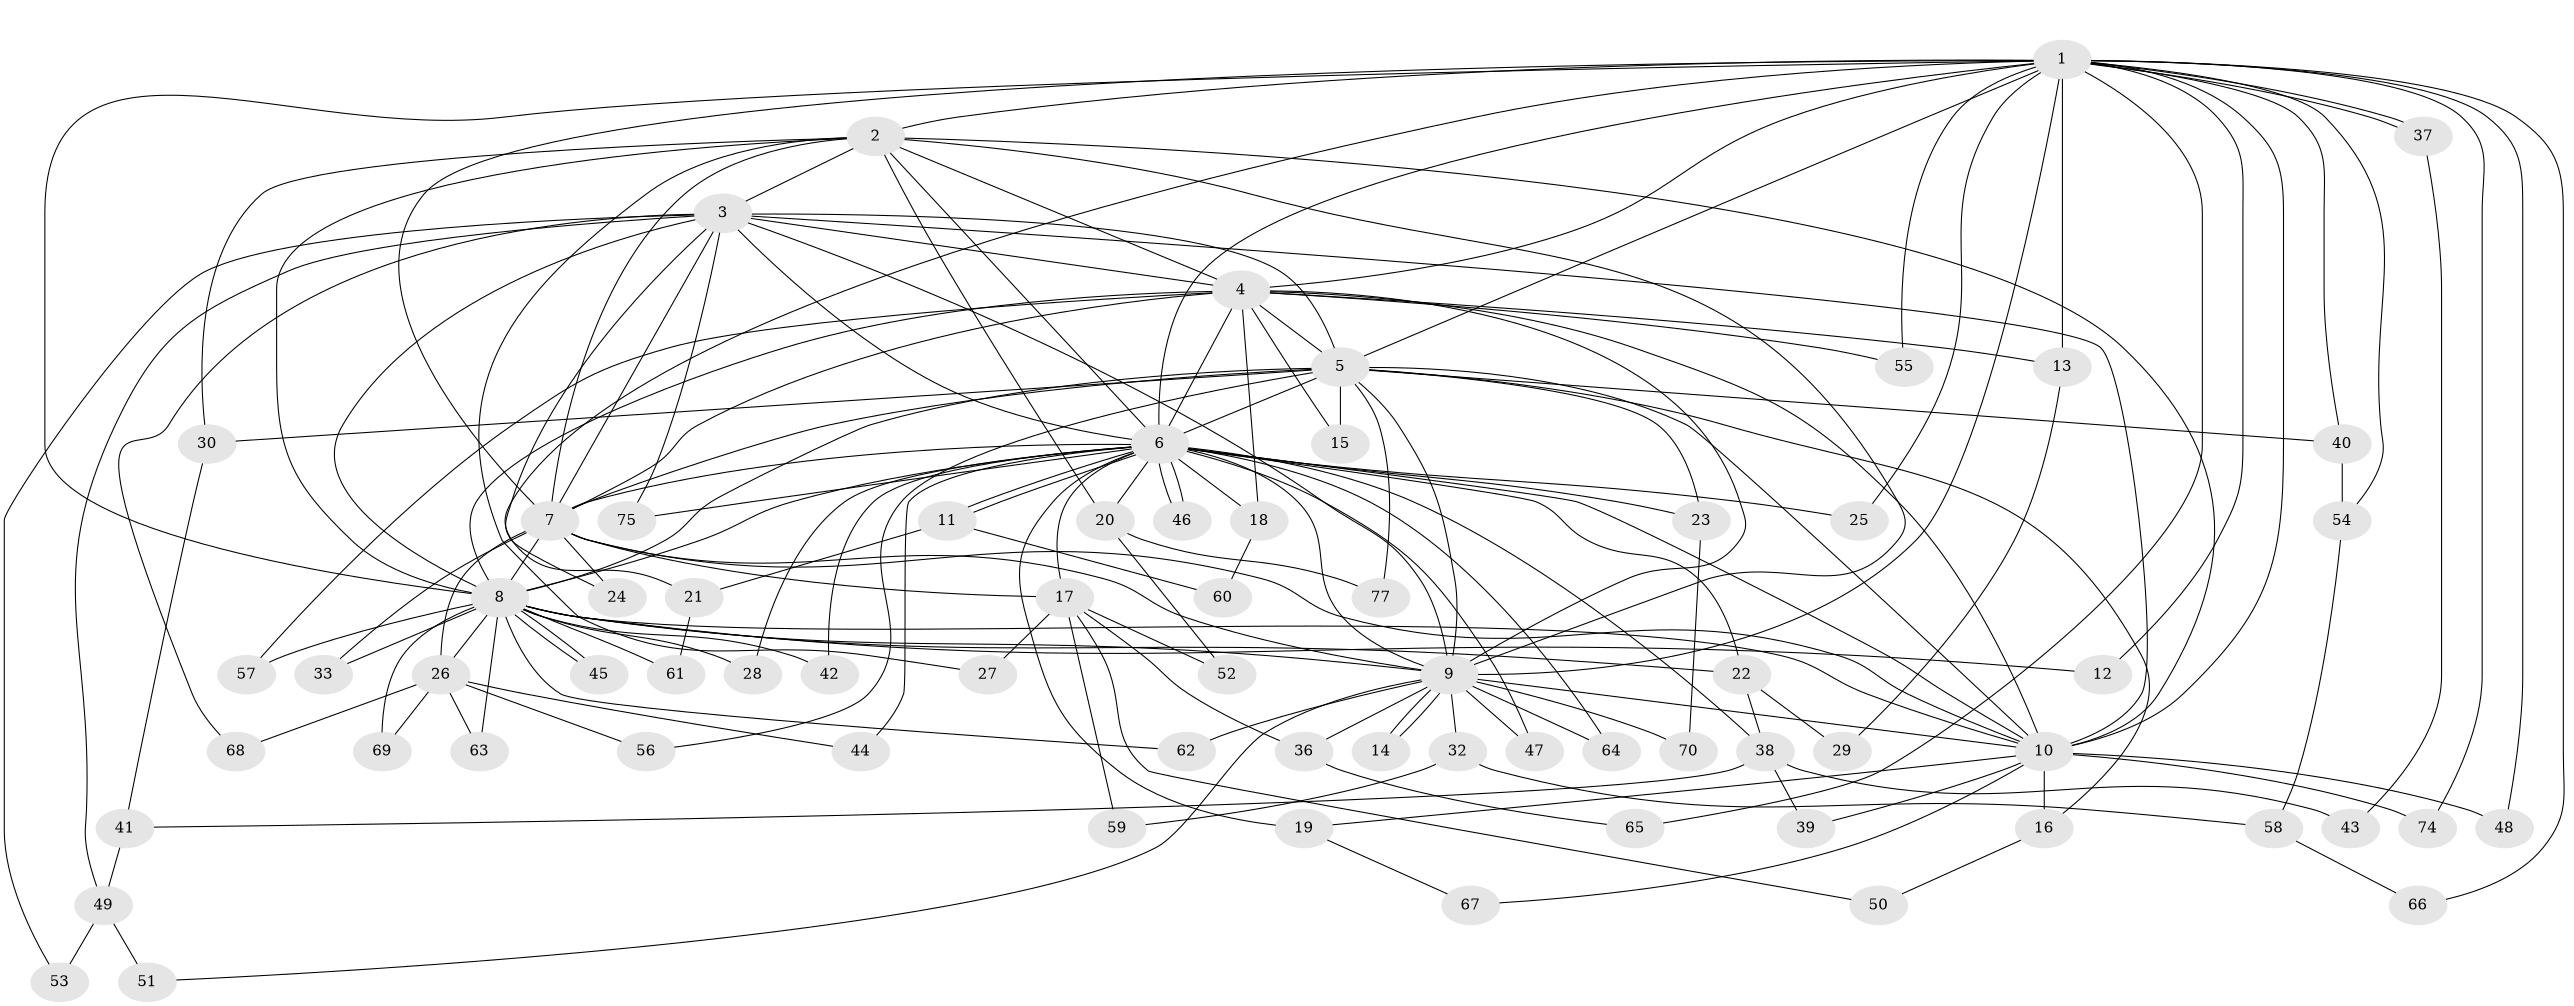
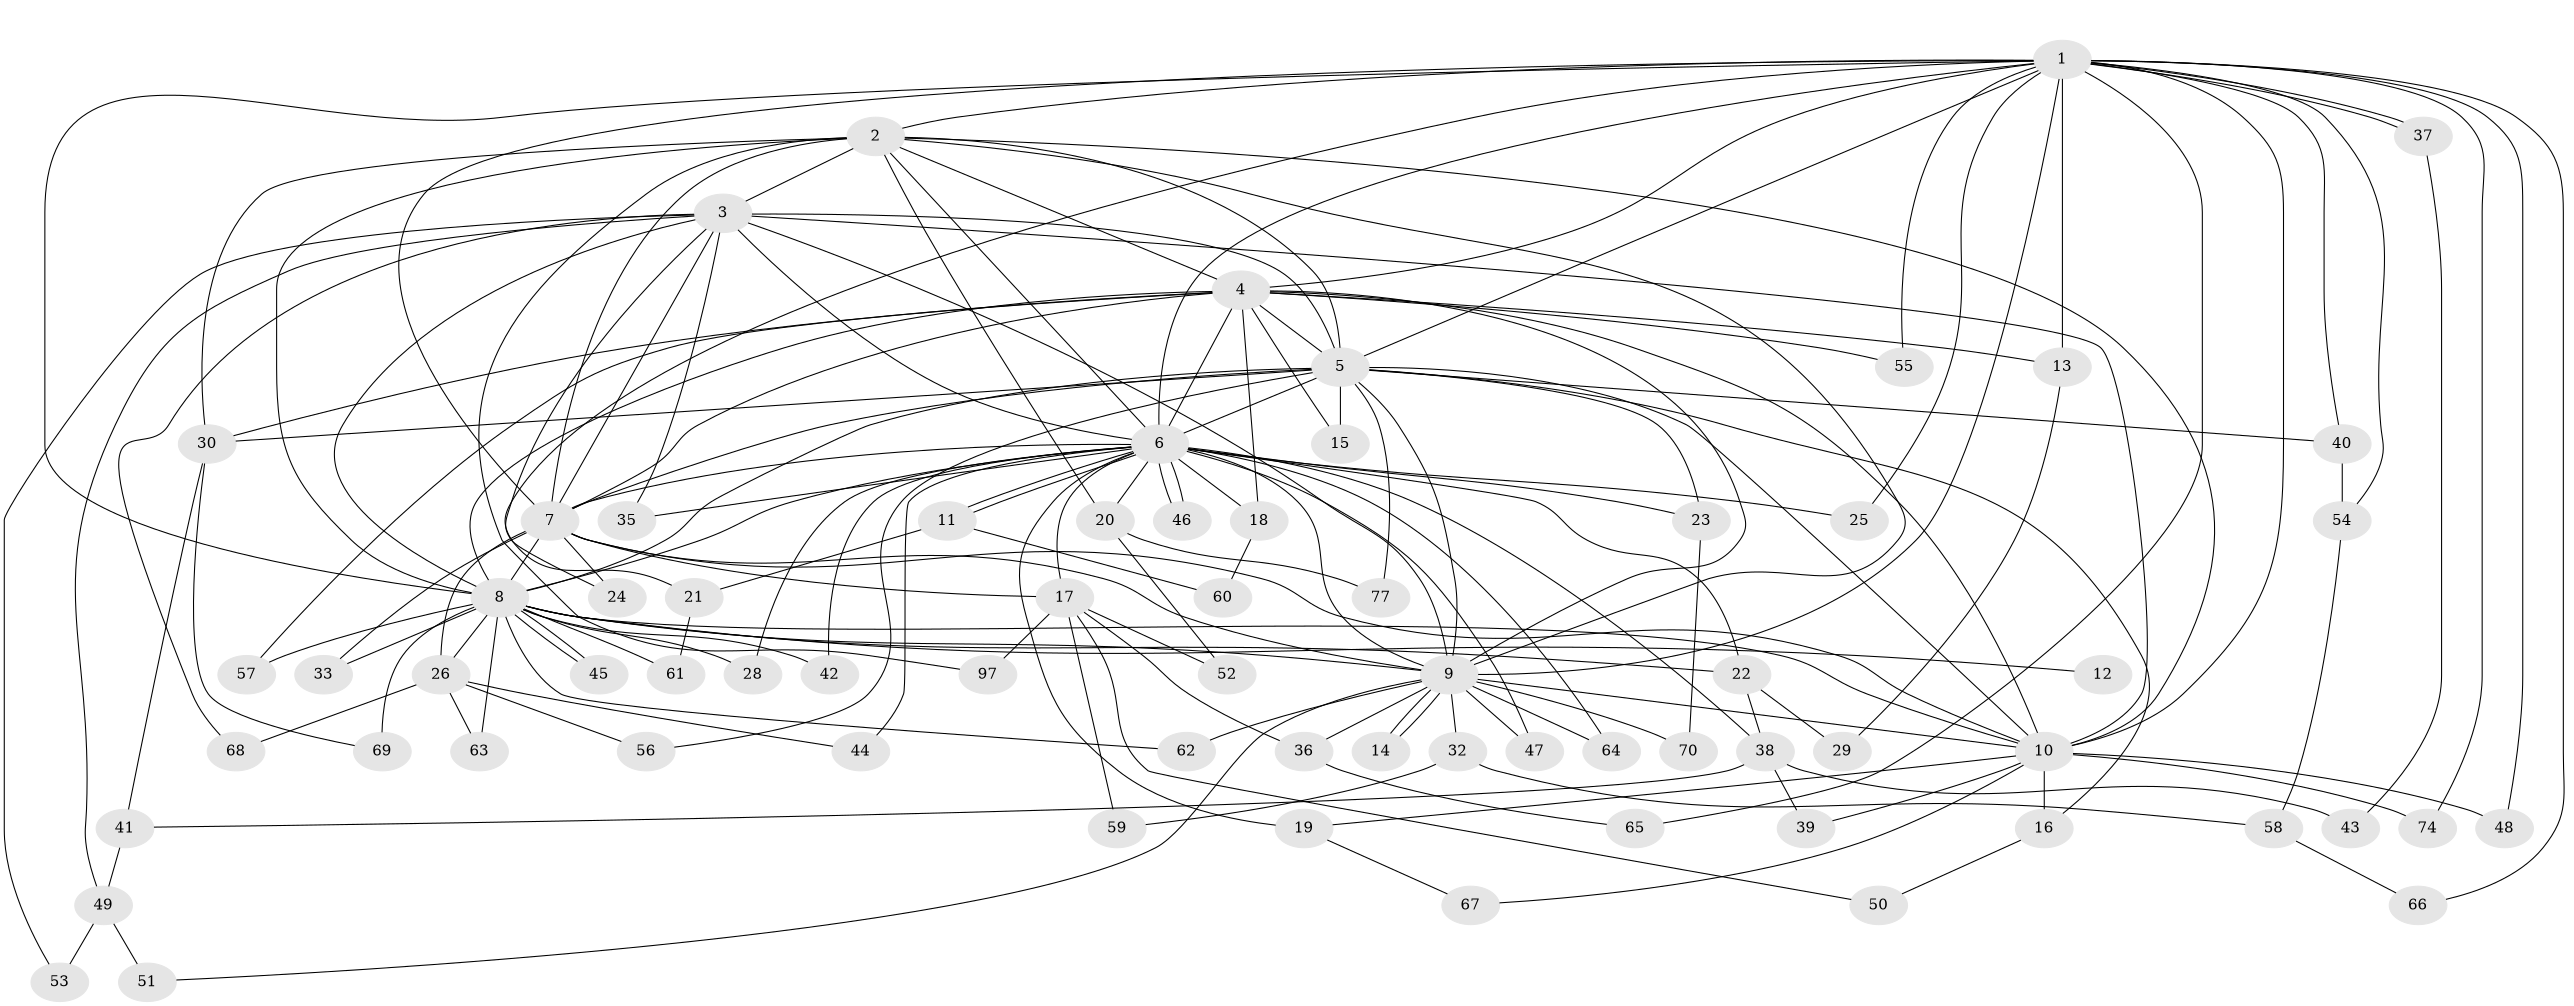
none -> (1161, 180)
(994, 253) -> (620, 349)
(2243, 335) -> none
(627, 521) -> (627, 521)
(1629, 525) -> none
(988, 675) -> (988, 675)
(412, 713) -> (197, 658)
